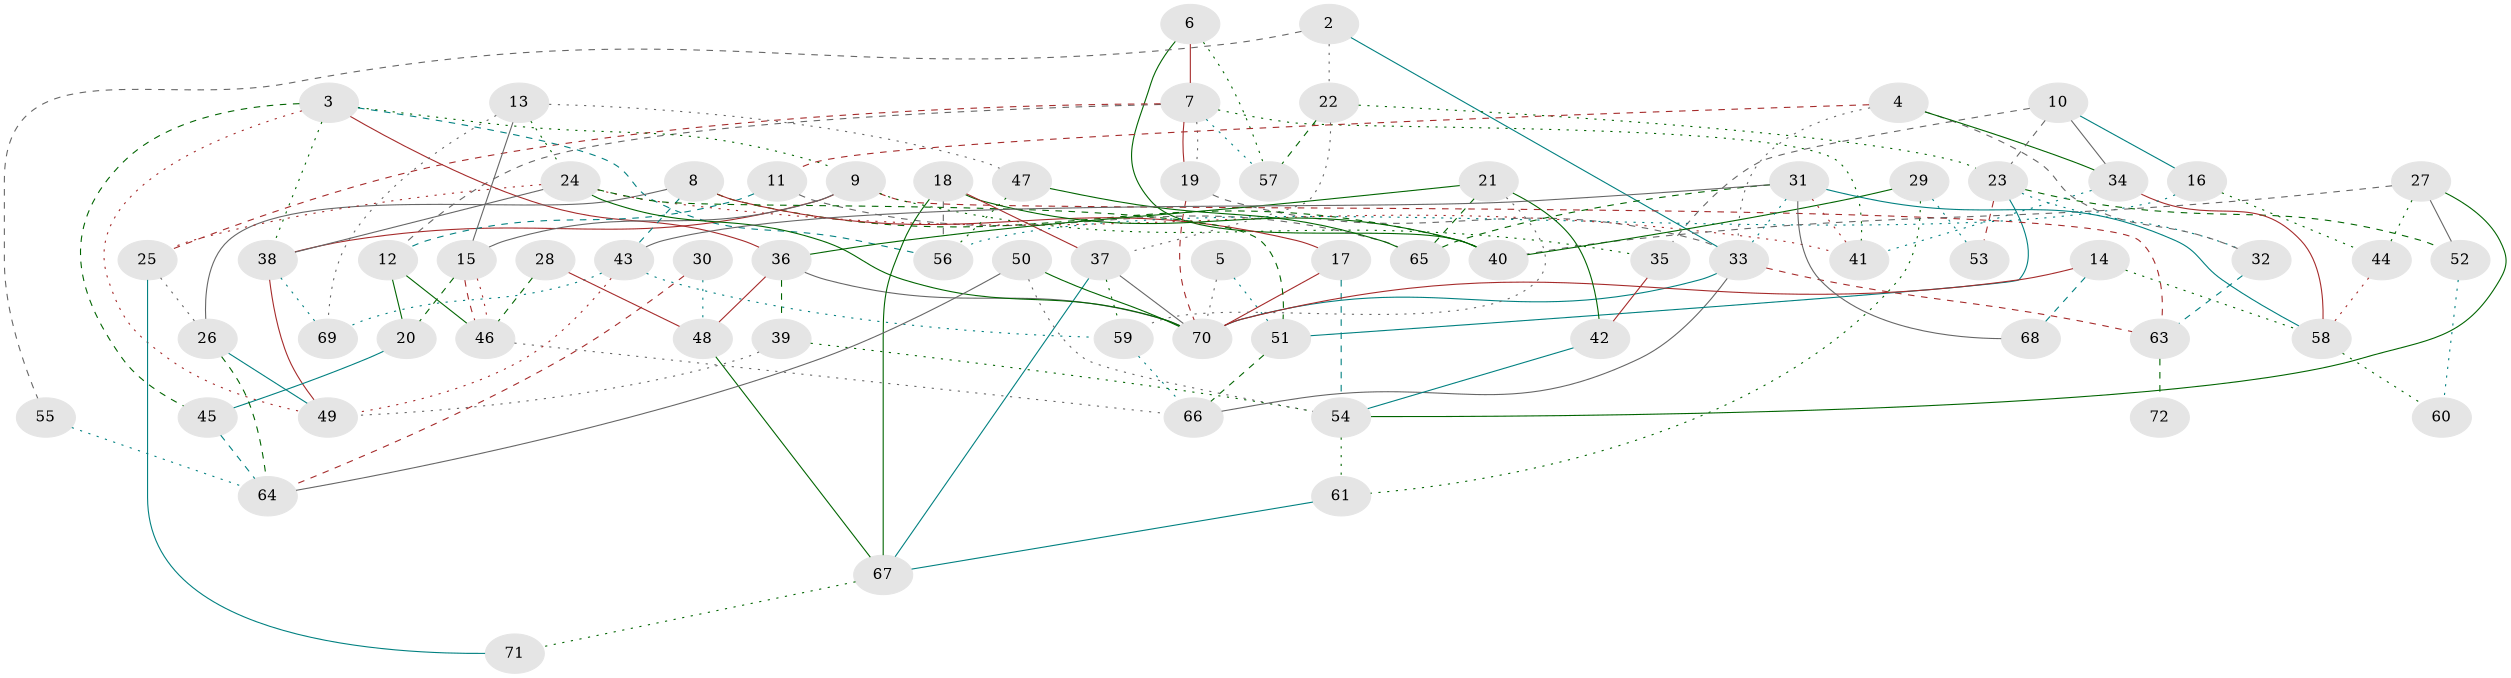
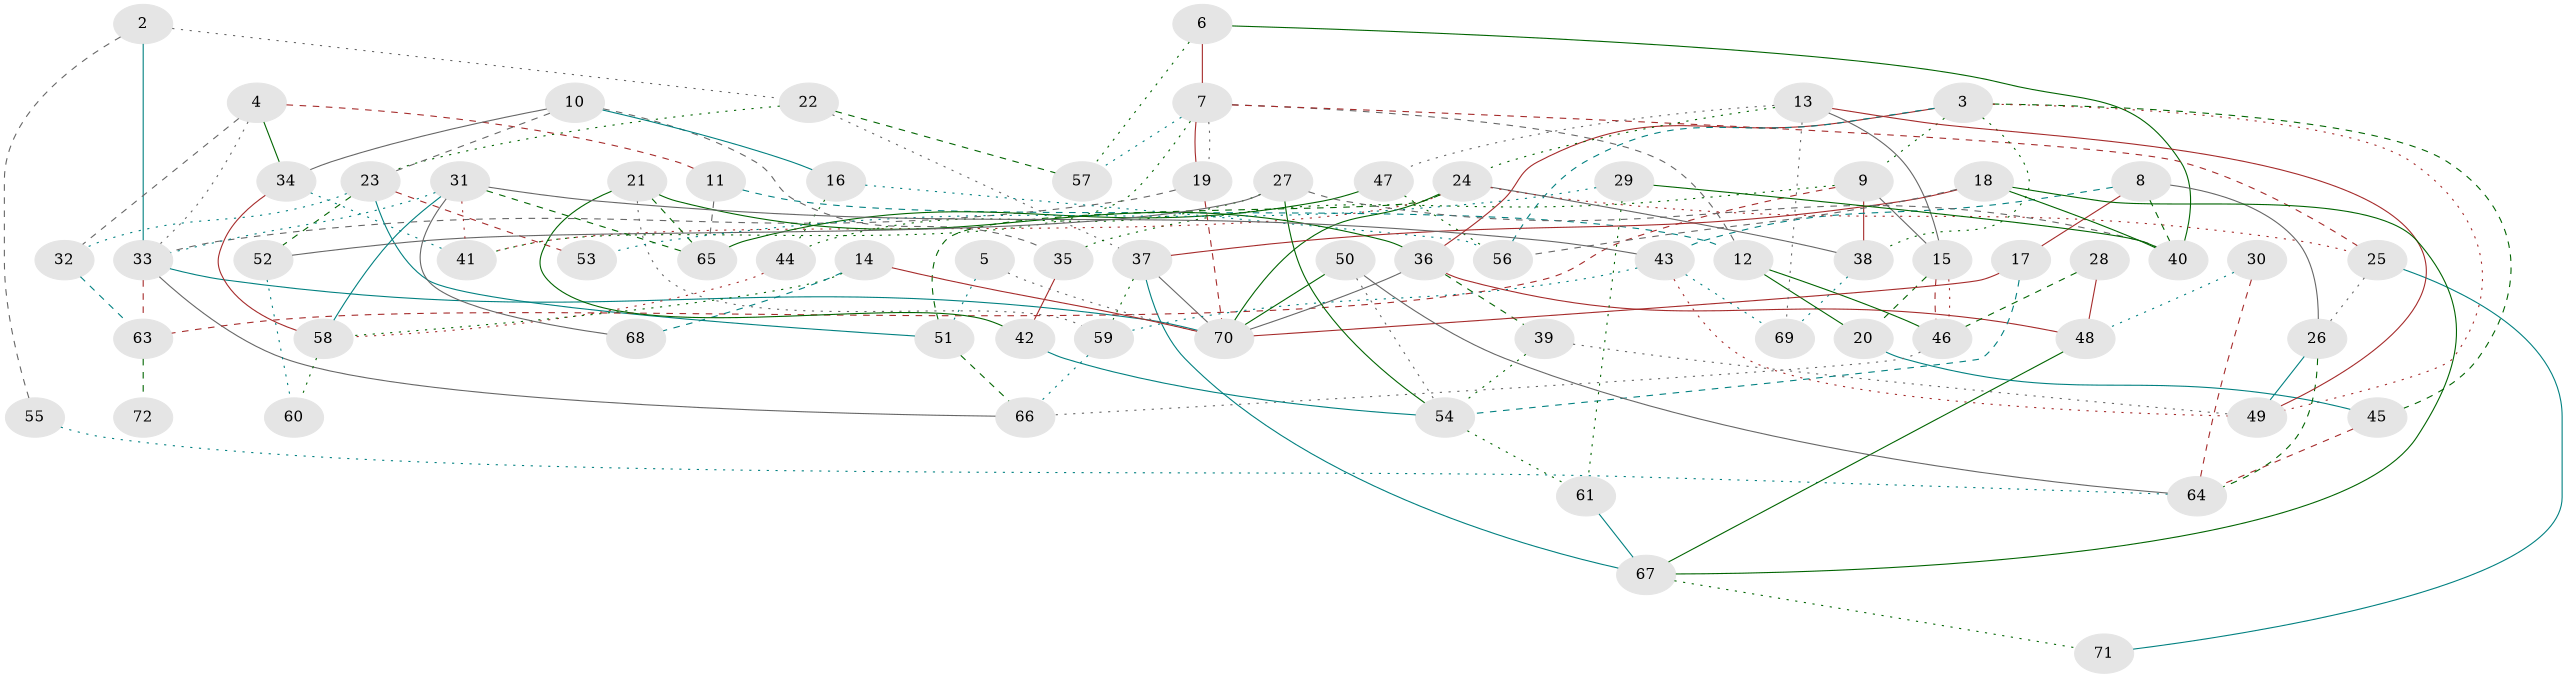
(283, 343) -> (2252, 163)
(238, 457) -> (2290, 456)
